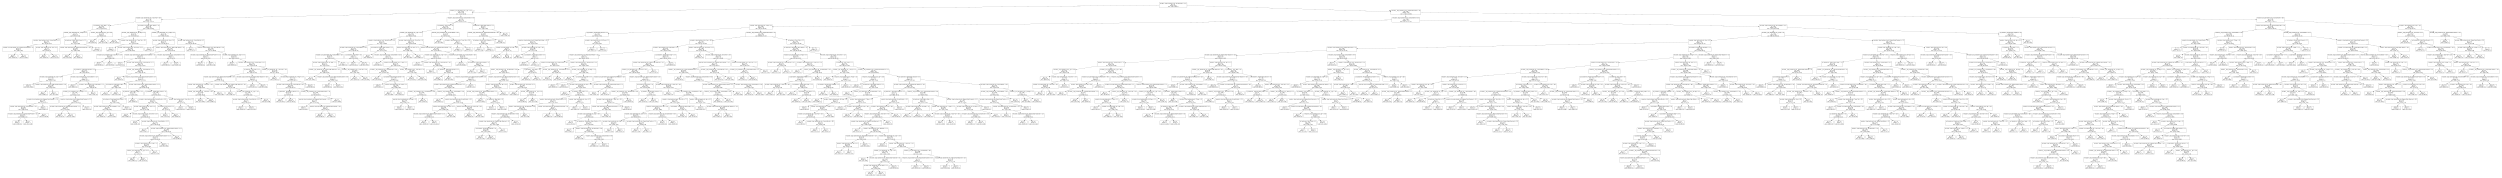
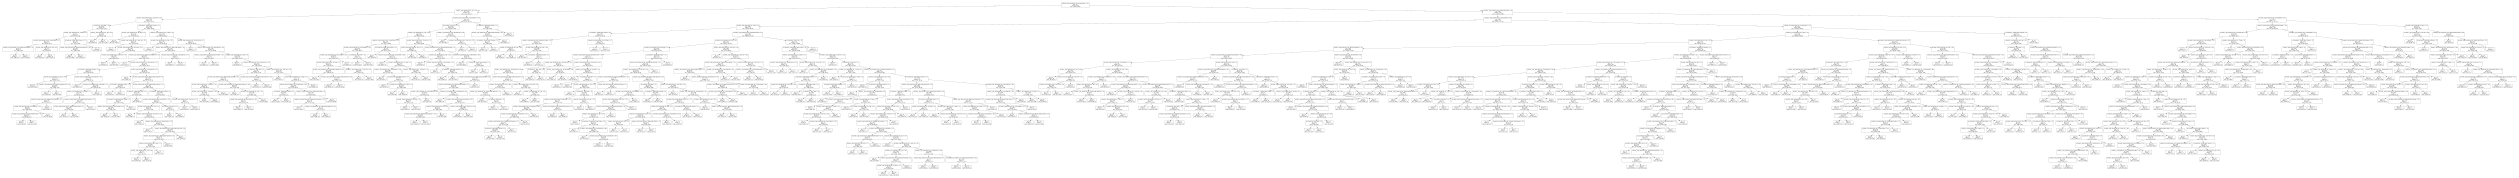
none -> (833, 64)
(1148, 115) -> none
